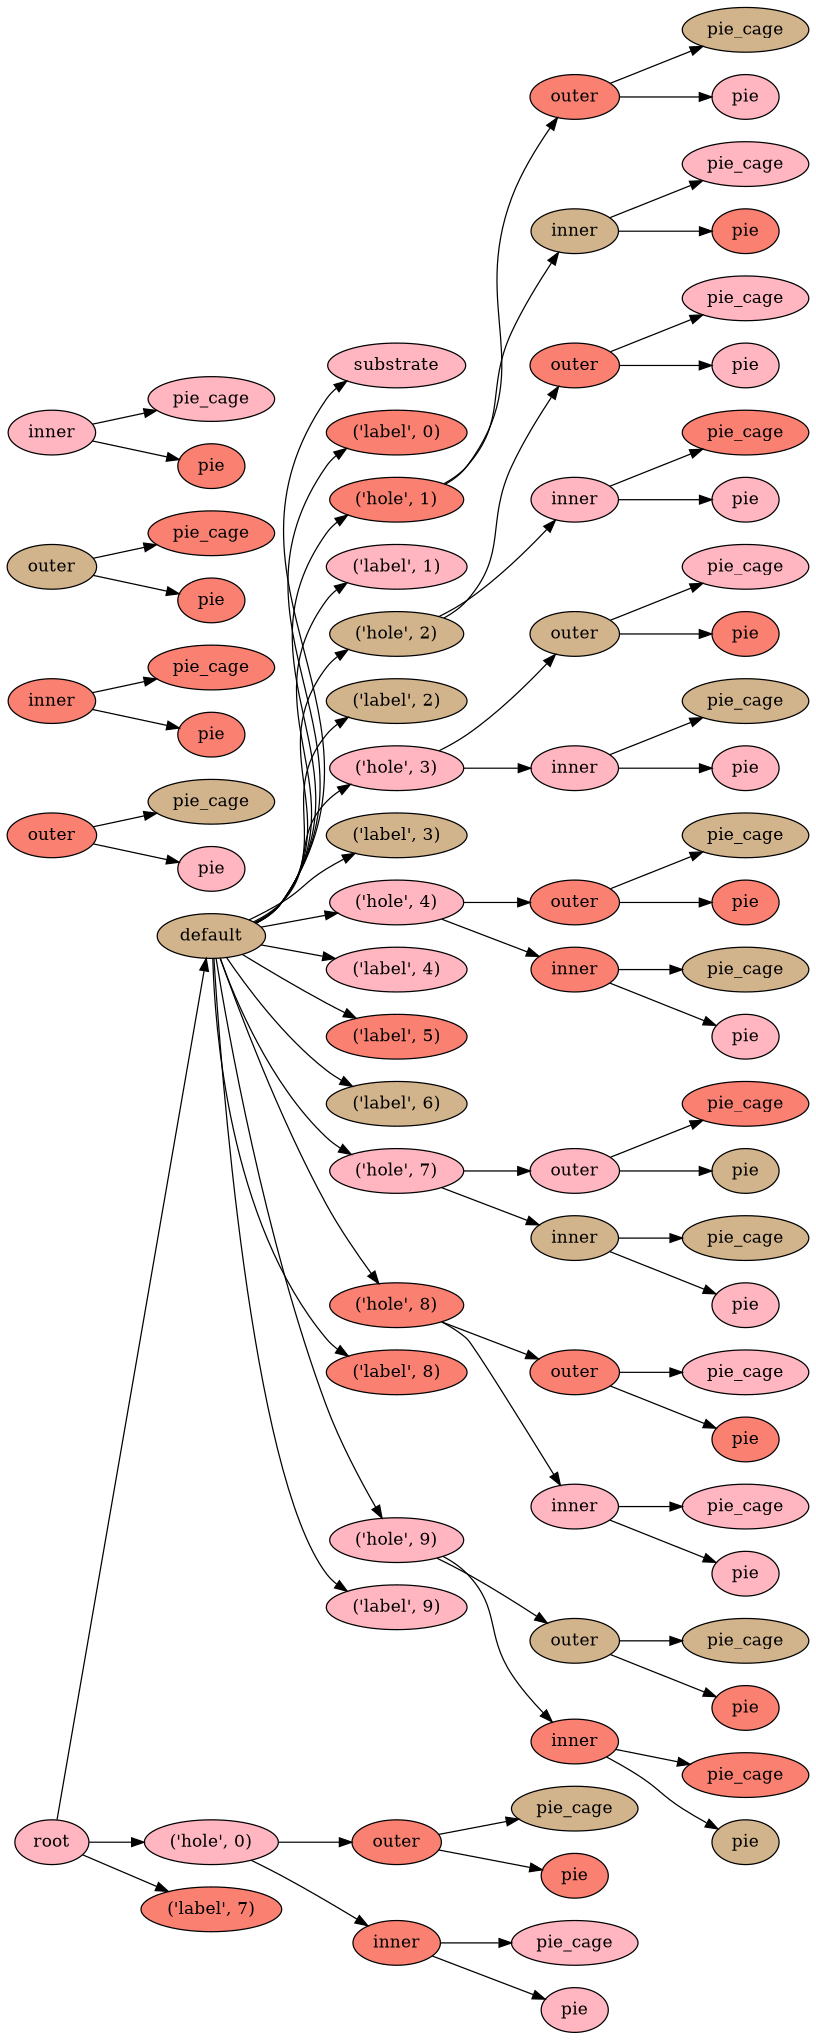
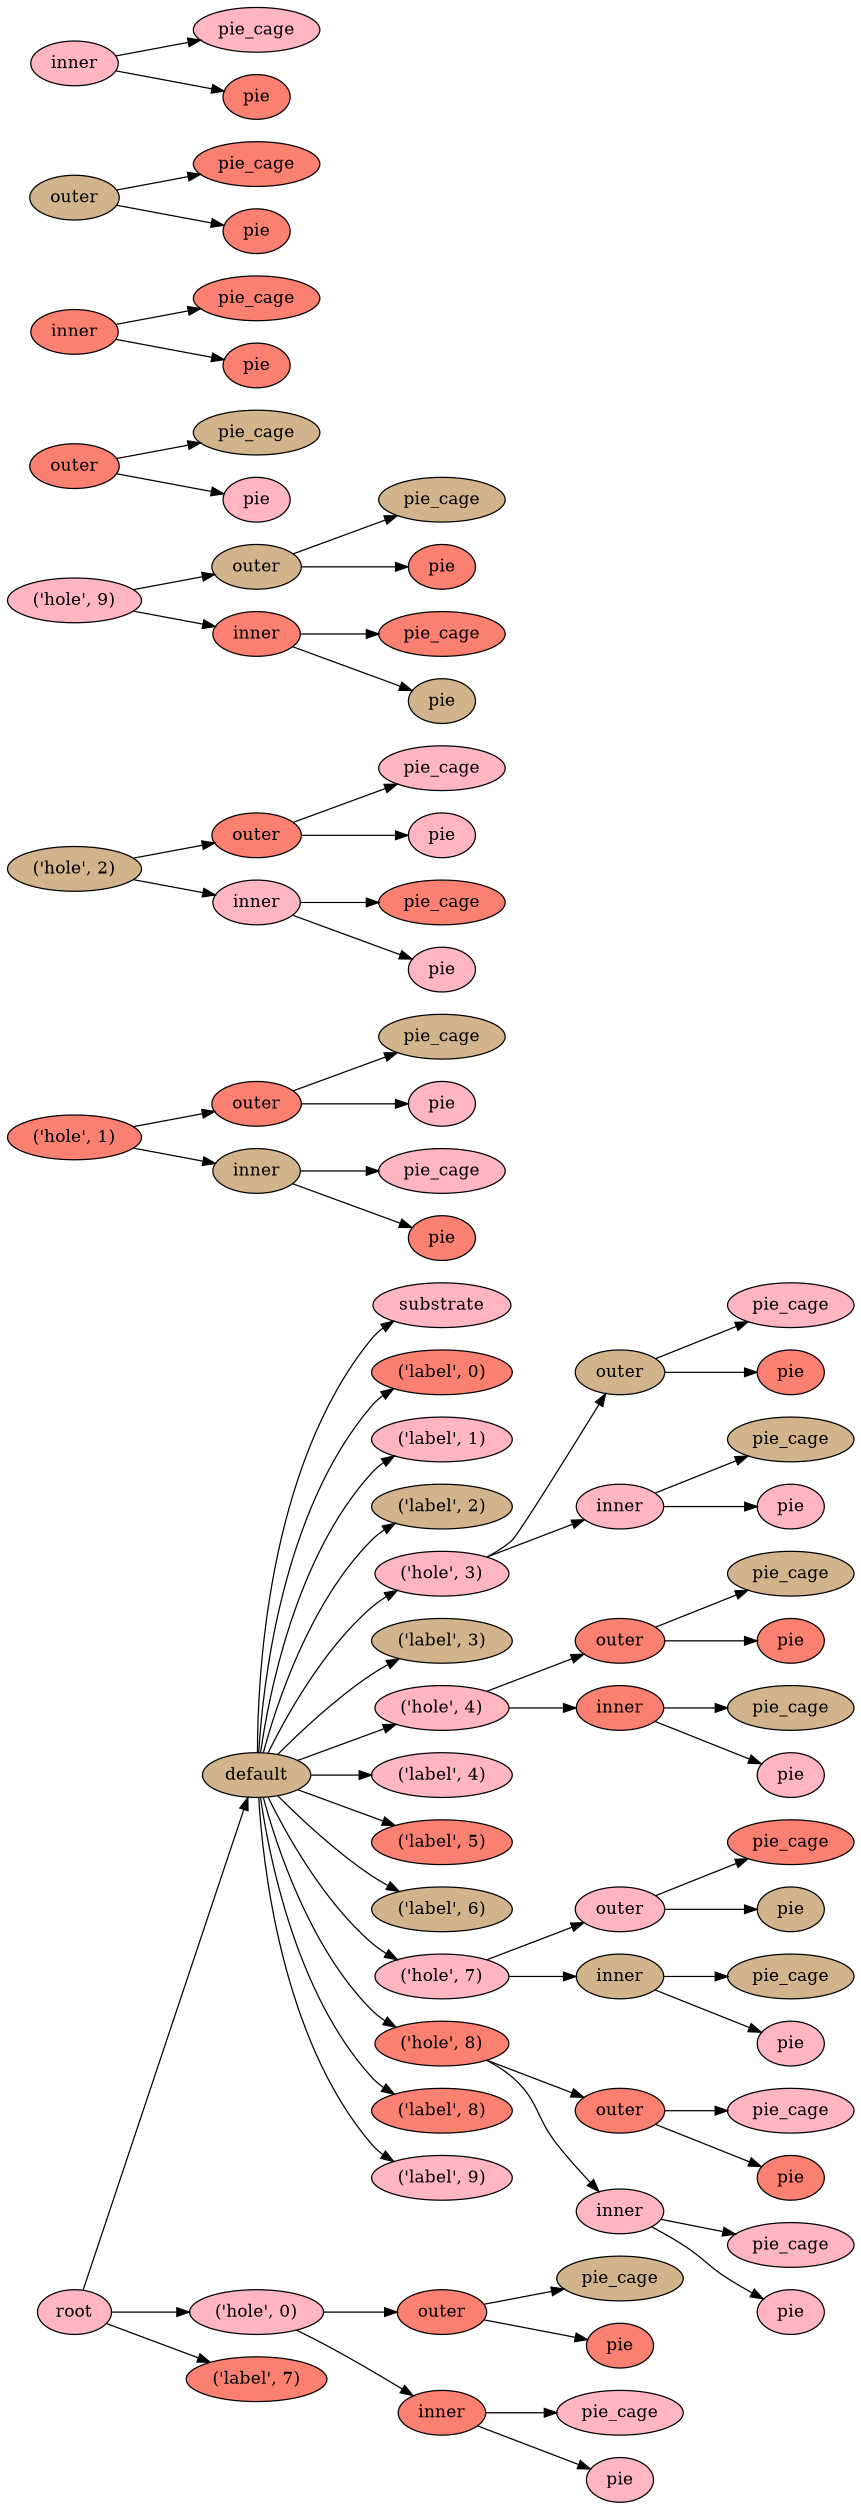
(306, 727) -> none
(305, 794) -> none
(271, 1225) -> none
